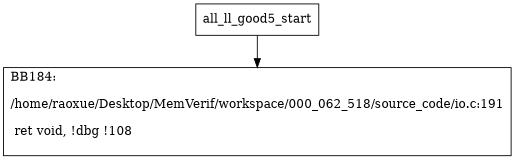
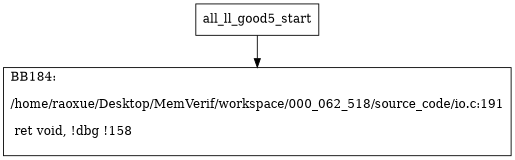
(72, 131) -> (72, 131)
